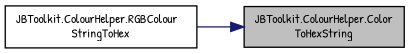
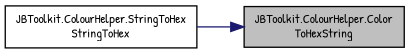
(101, 27) -> (101, 27)
